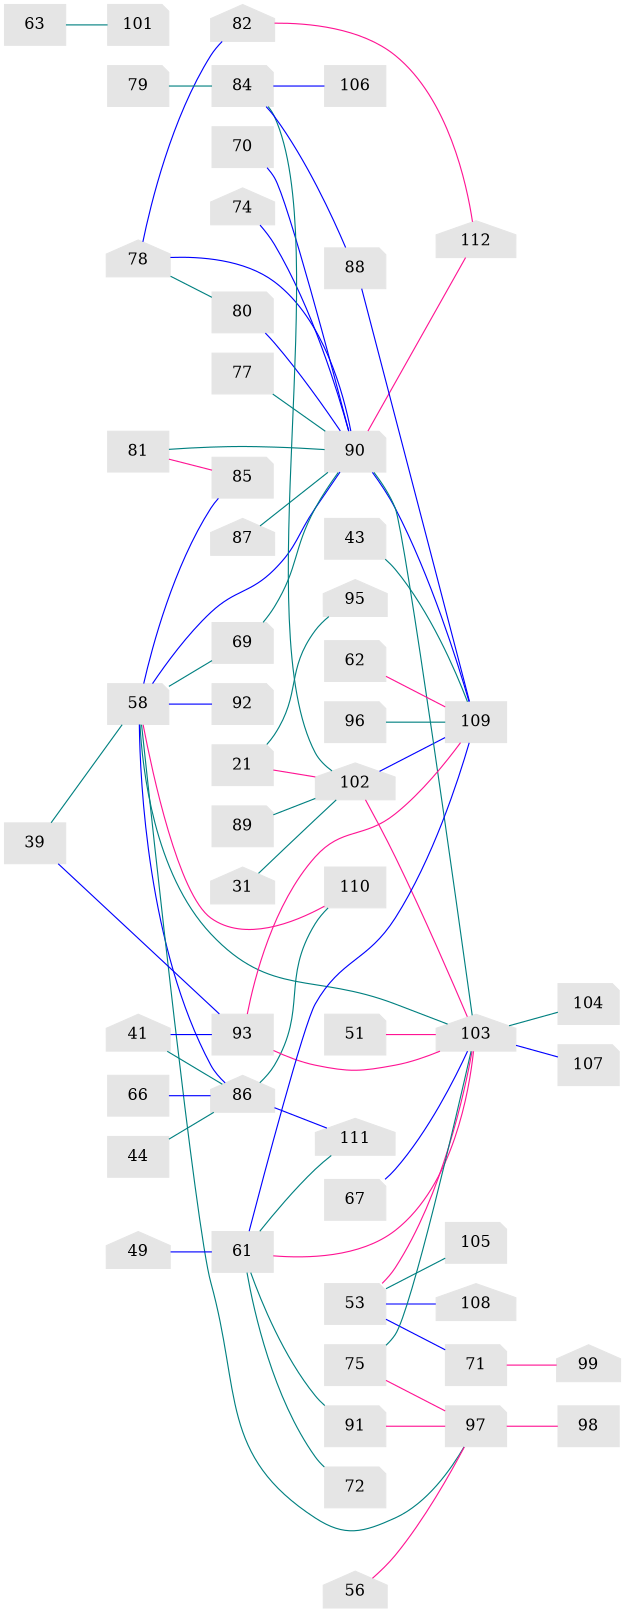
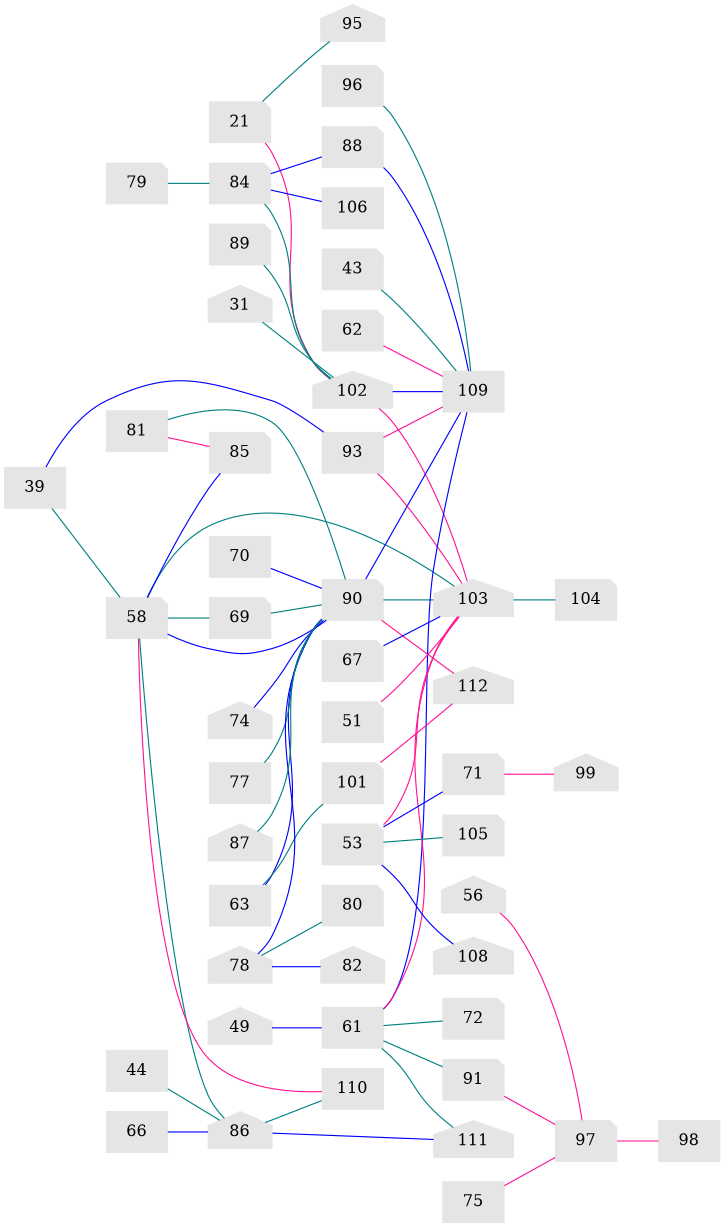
(416, 77) -> (408, 741)
(305, 381) -> (290, 751)
(243, 704) -> none
(146, 827) -> (164, 883)
(138, 1035) -> none
(589, 1065) -> none
(432, 1216) -> none
(201, 1229) -> none
